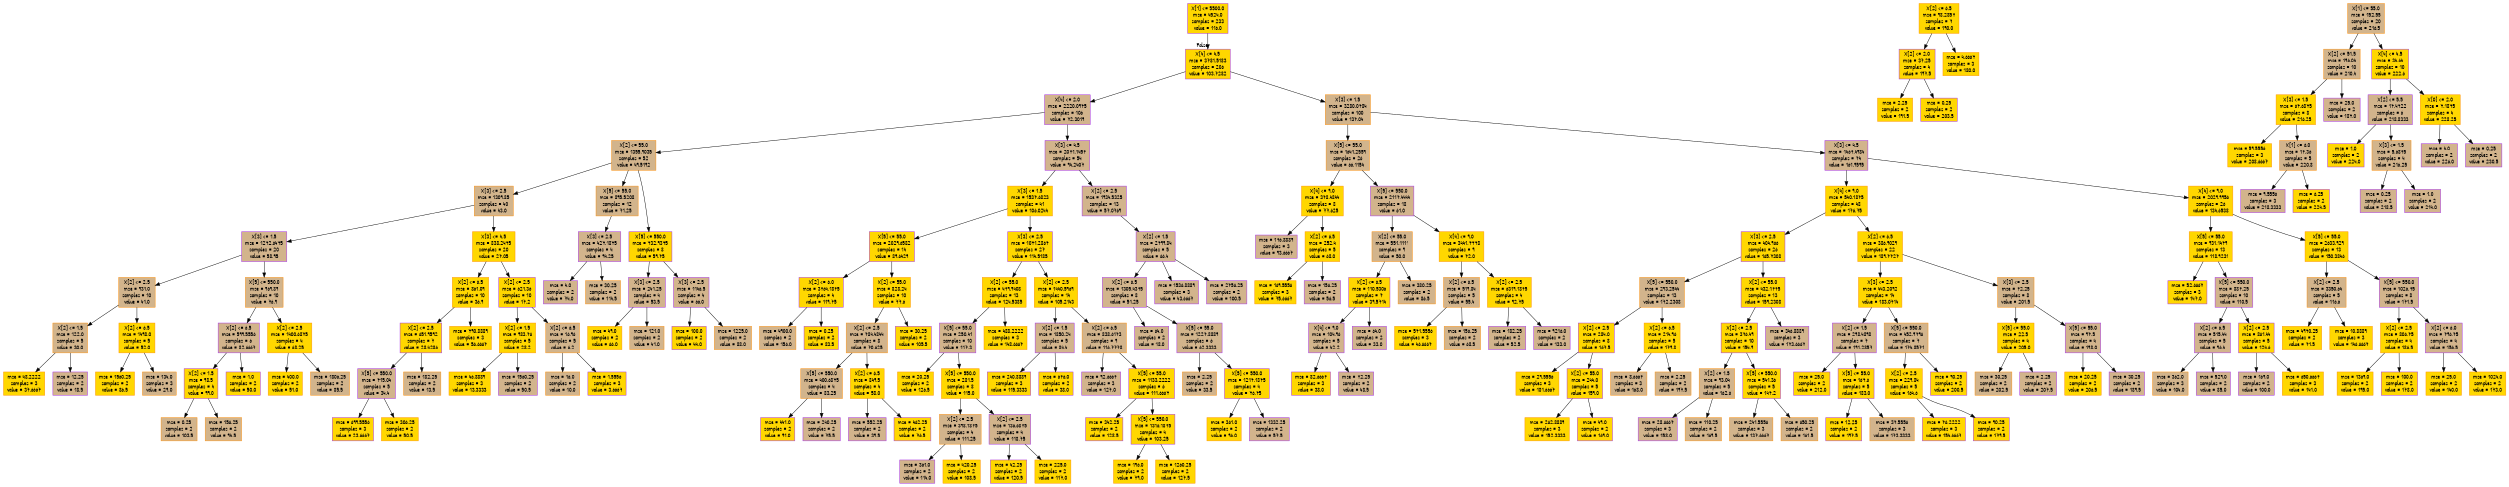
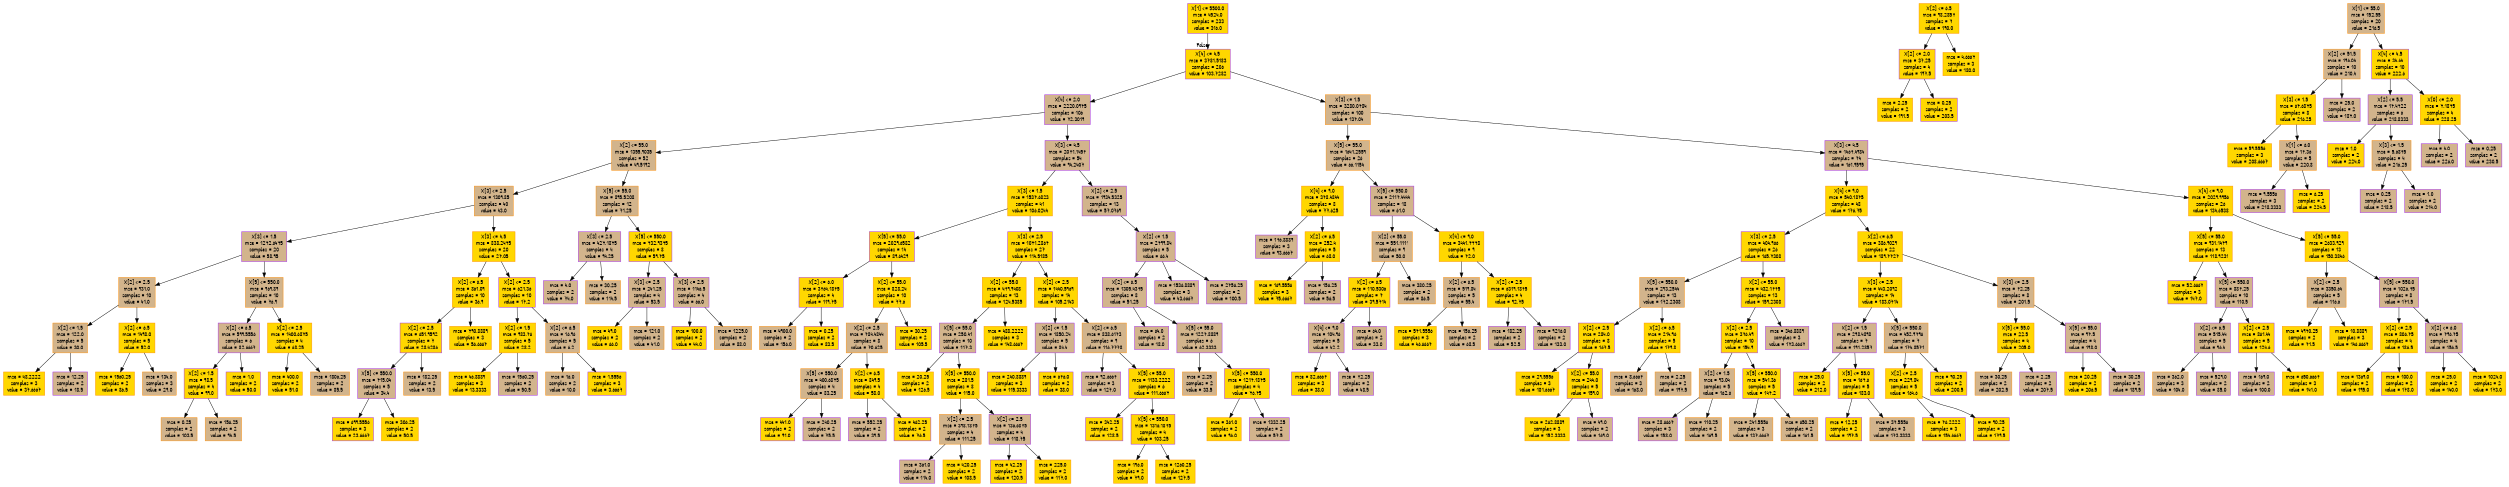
(1208, 18) -> (1208, 18)
(644, 199) -> (632, 222)
(1595, 429) -> (1595, 429)
